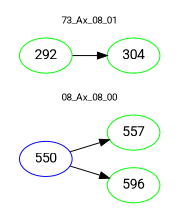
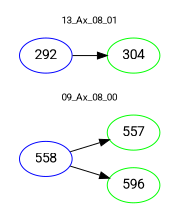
(90, 21) -> (90, 21)
(46, 56) -> (46, 56)
(90, 98) -> (90, 98)
(46, 159) -> (46, 159)
